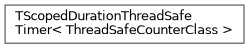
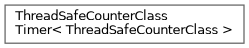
(125, 24) -> (125, 24)
